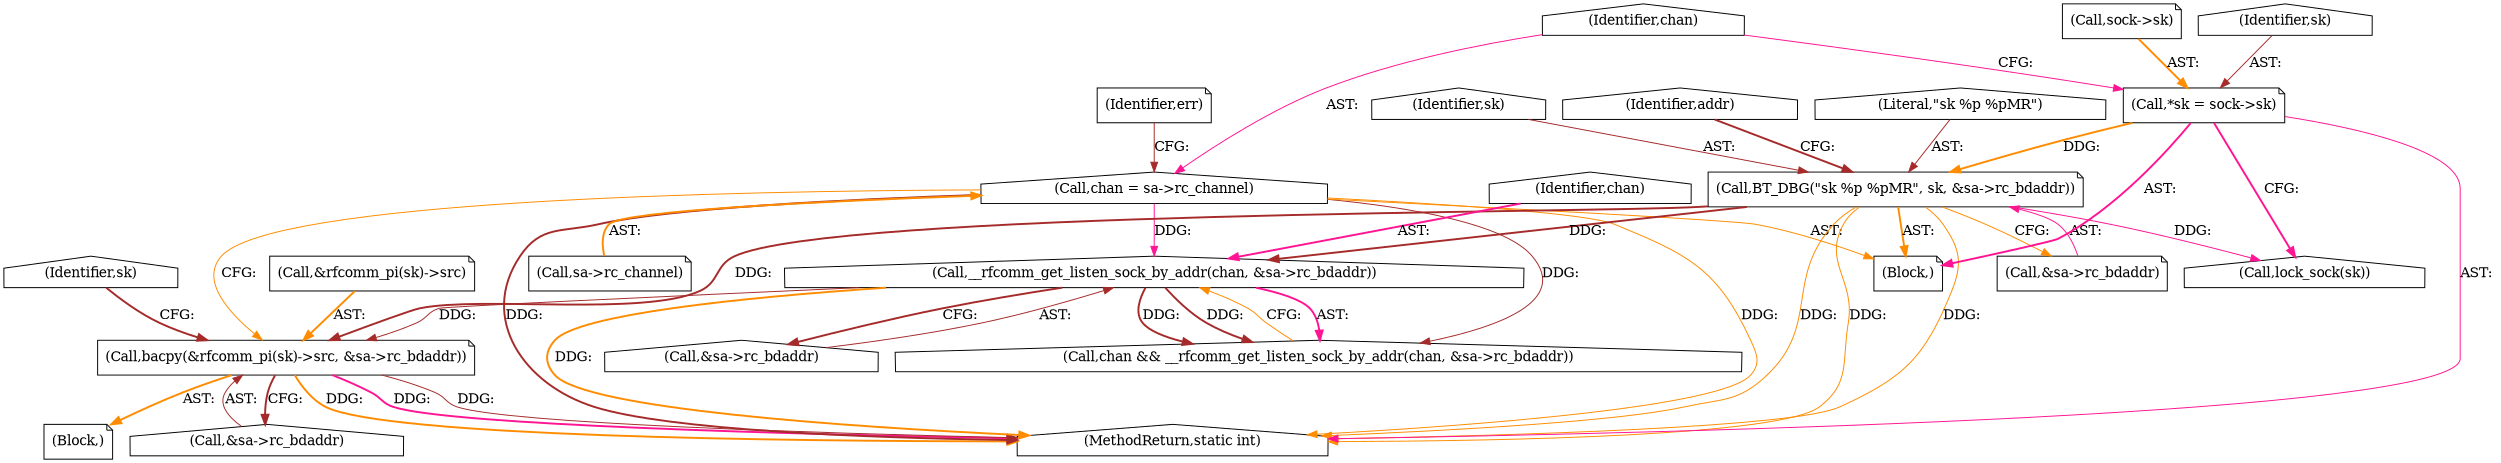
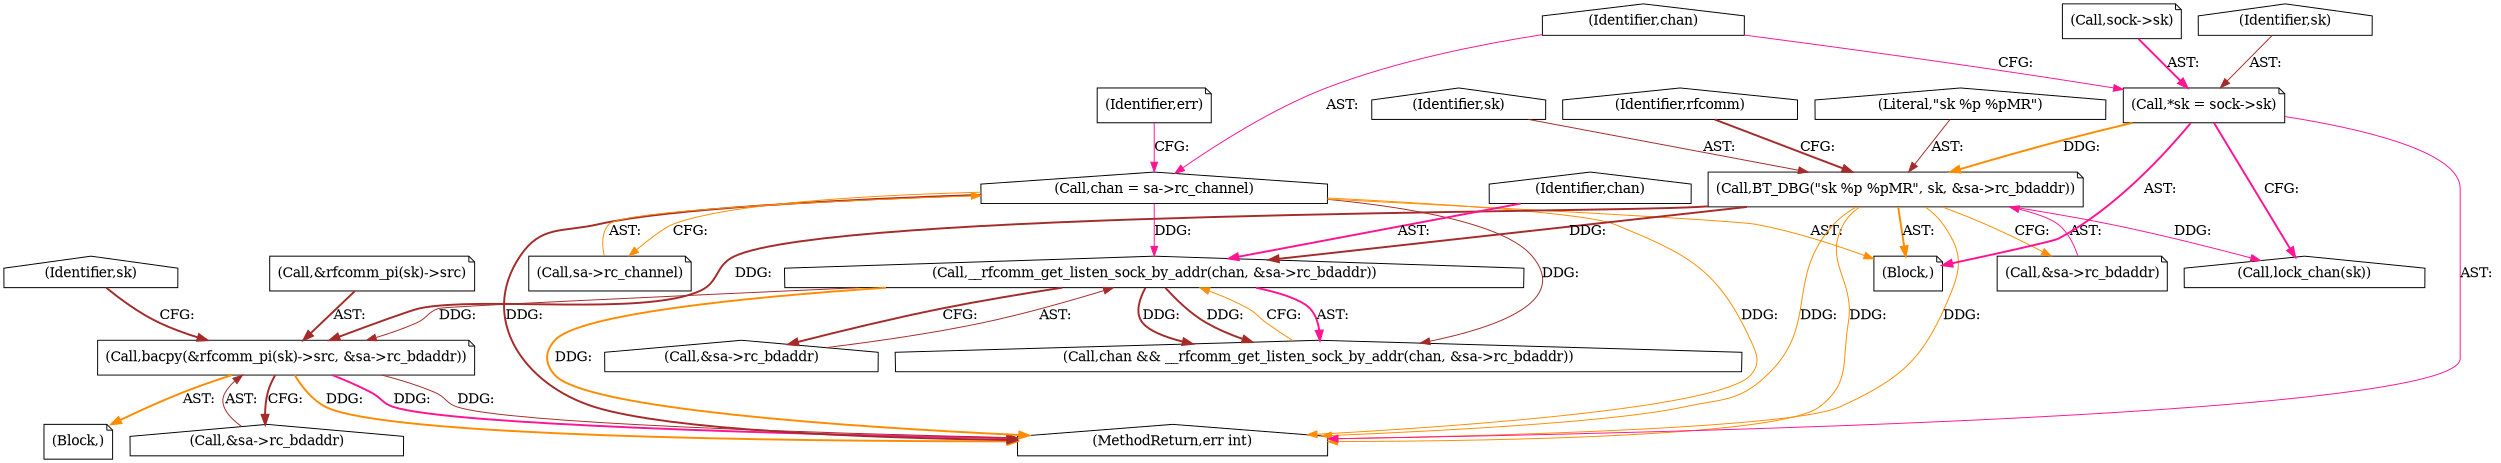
(2159, 60) -> (2159, 60)
(1680, 105) -> (1680, 105)
(1154, 143) -> (1154, 143)
(551, 201) -> (804, 202)
(773, 205) -> (773, 205)
(2305, 274) -> (2305, 274)
(333, 312) -> (333, 312)
(1173, 442) -> (1173, 442)
